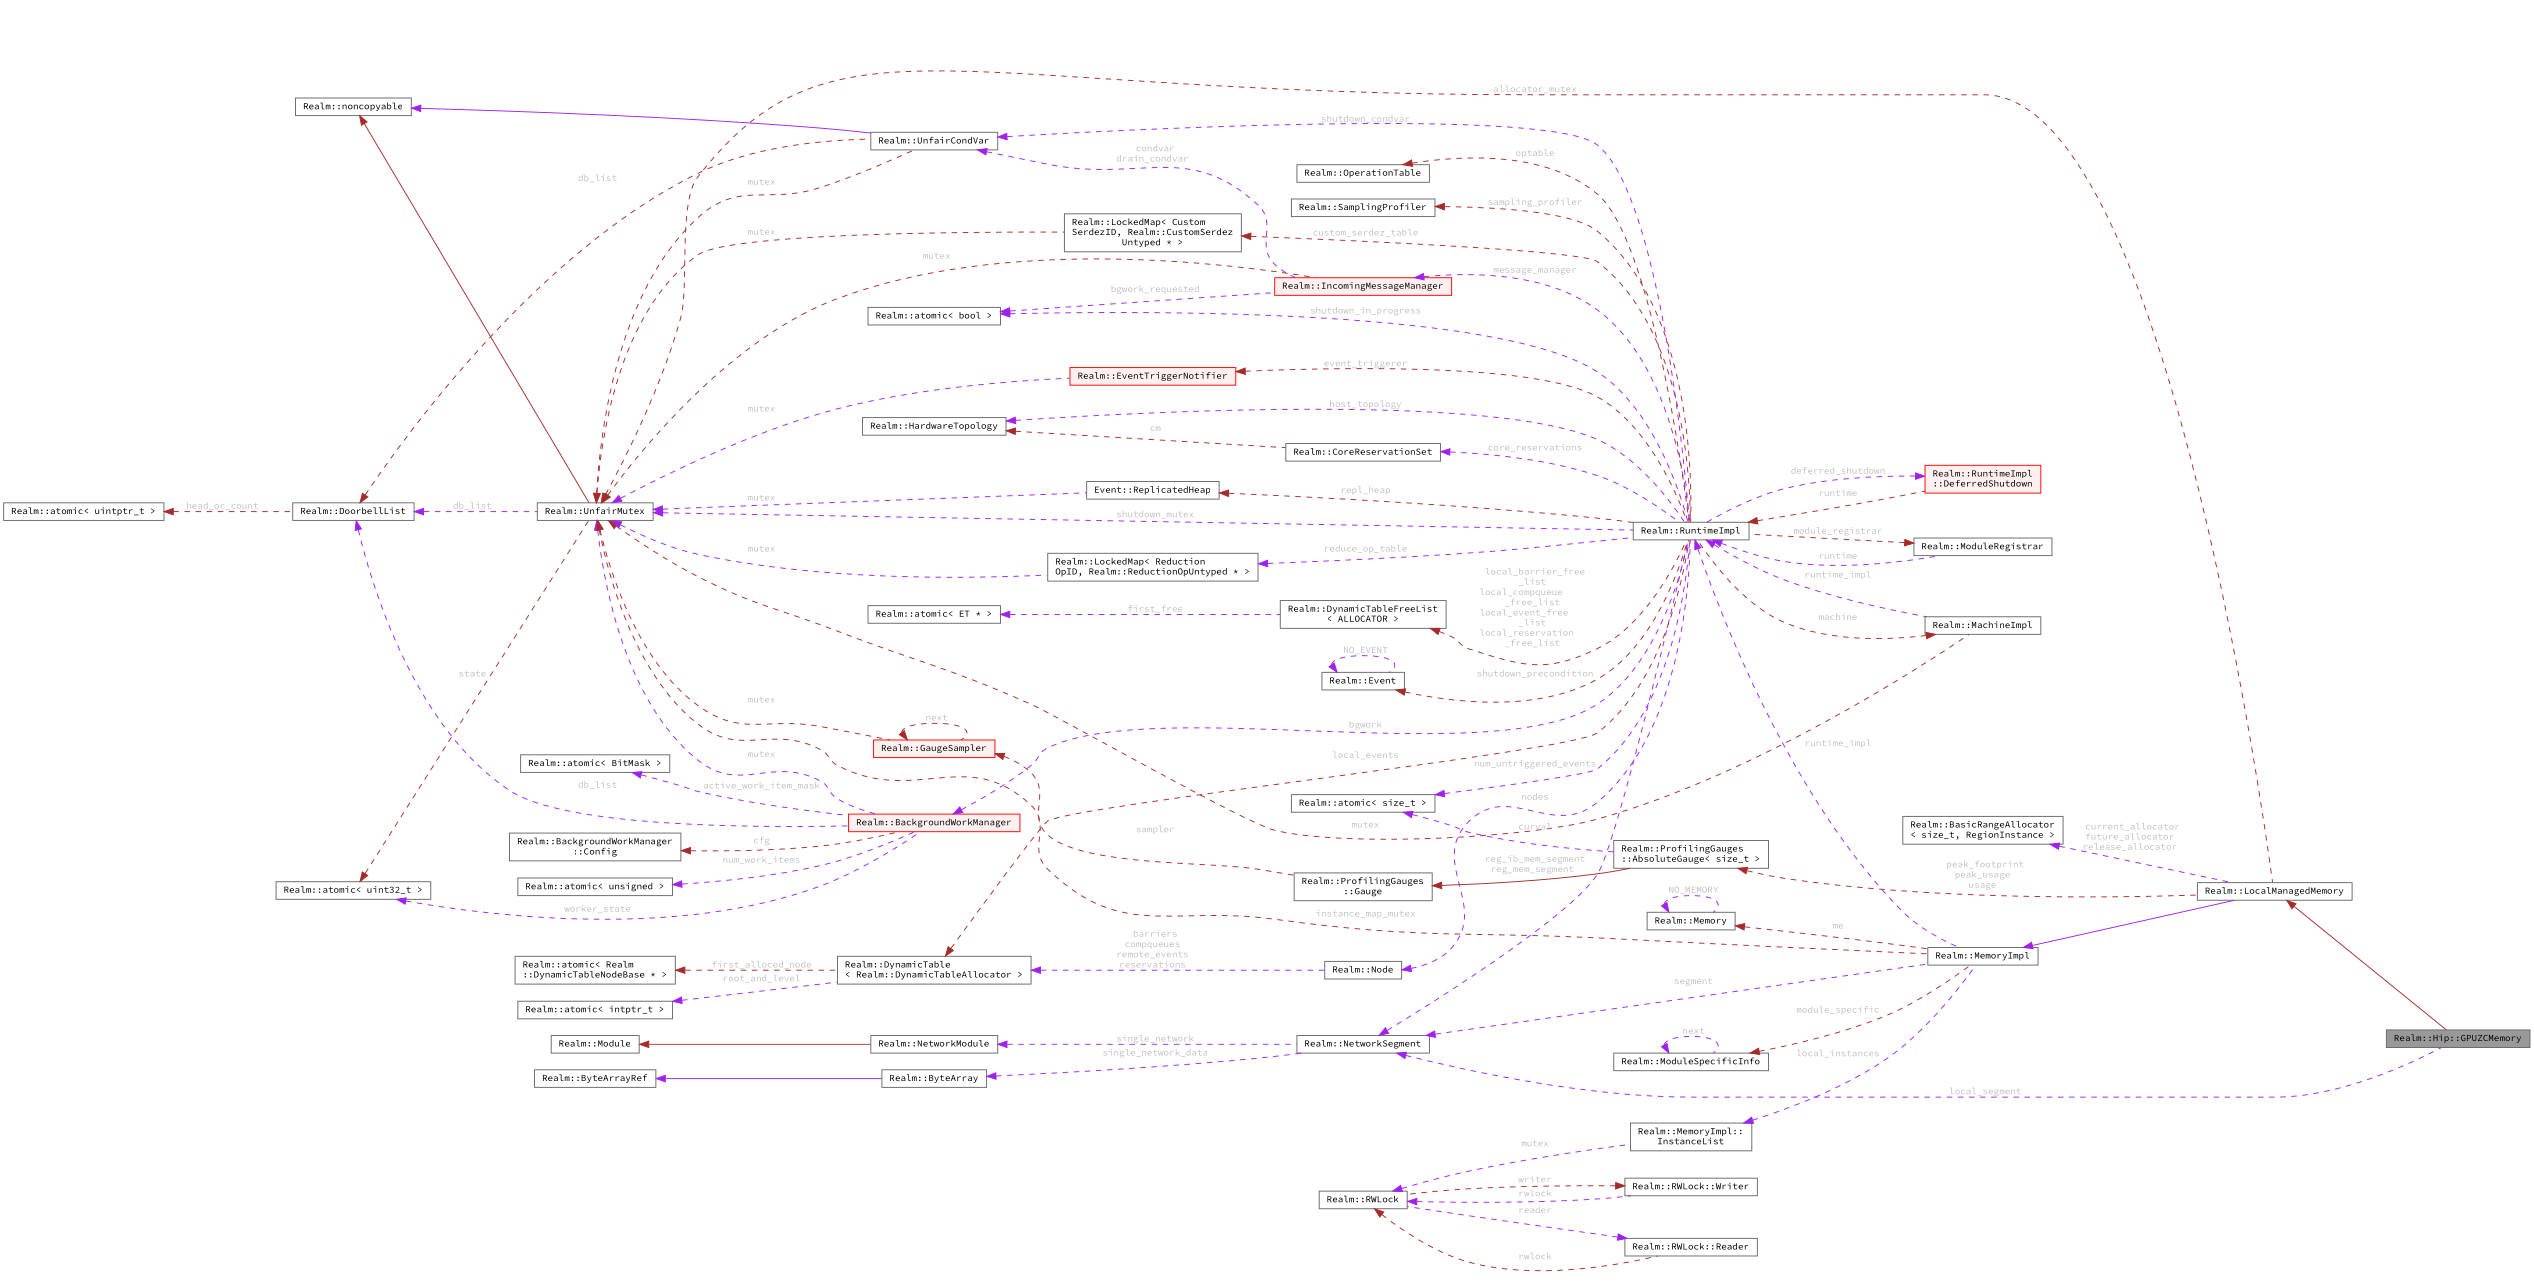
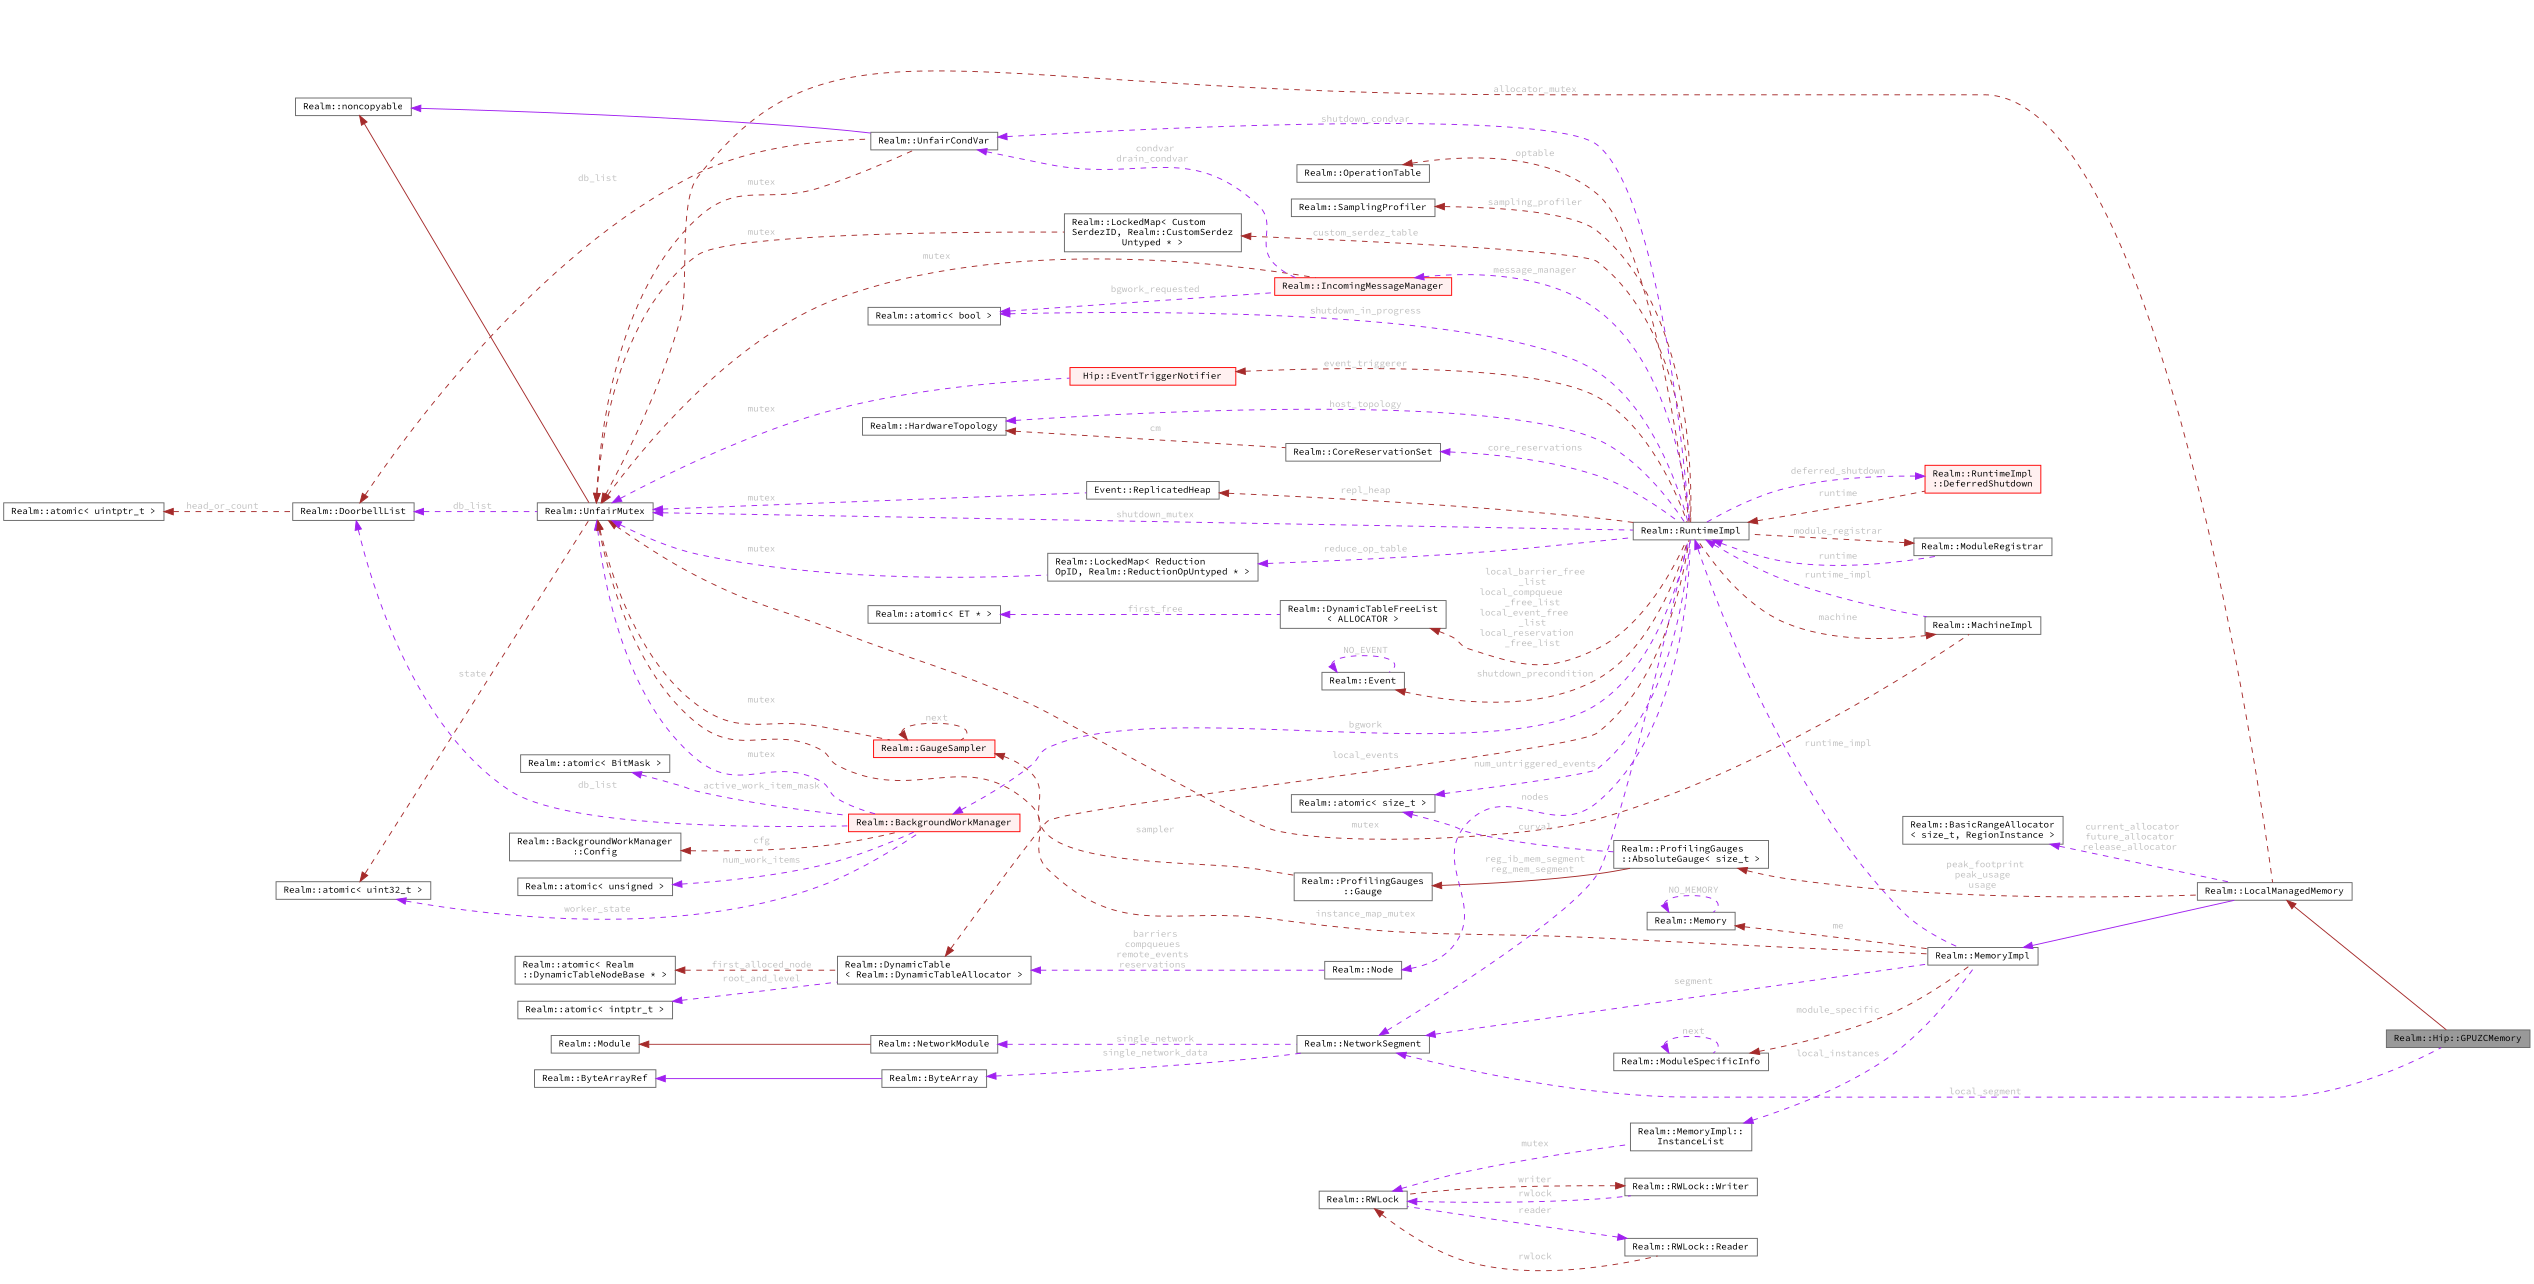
(1153, 376) -> (1153, 376)
